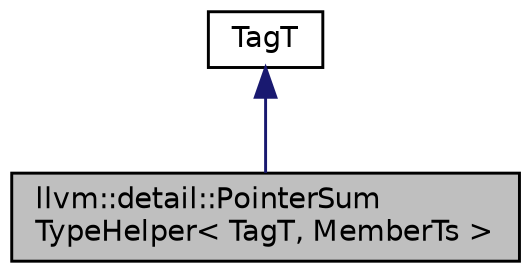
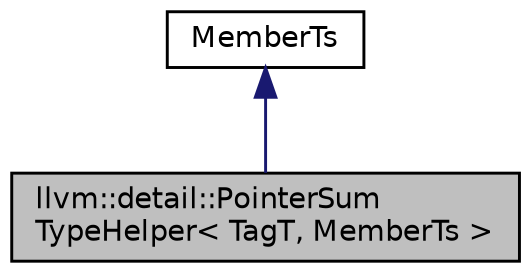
(266, 40) -> (266, 40)
